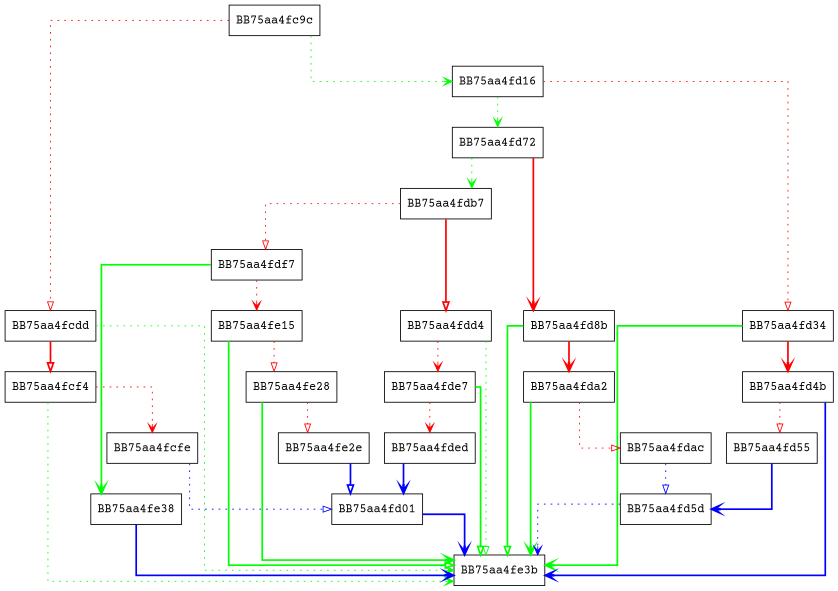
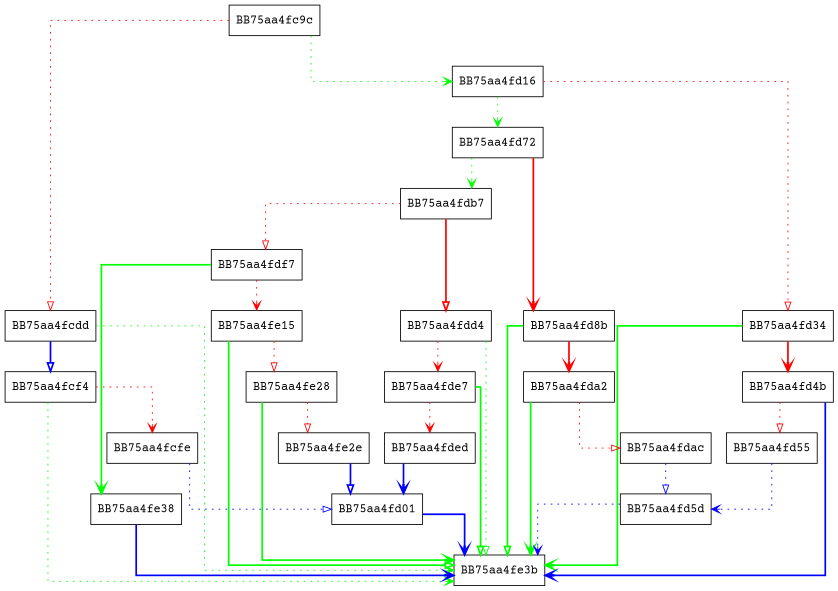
(50, 352) -> (50, 352)
(769, 509) -> (769, 509)
